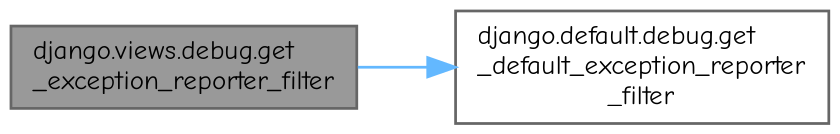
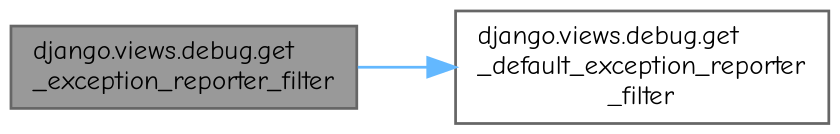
(642, 67) -> (642, 67)
